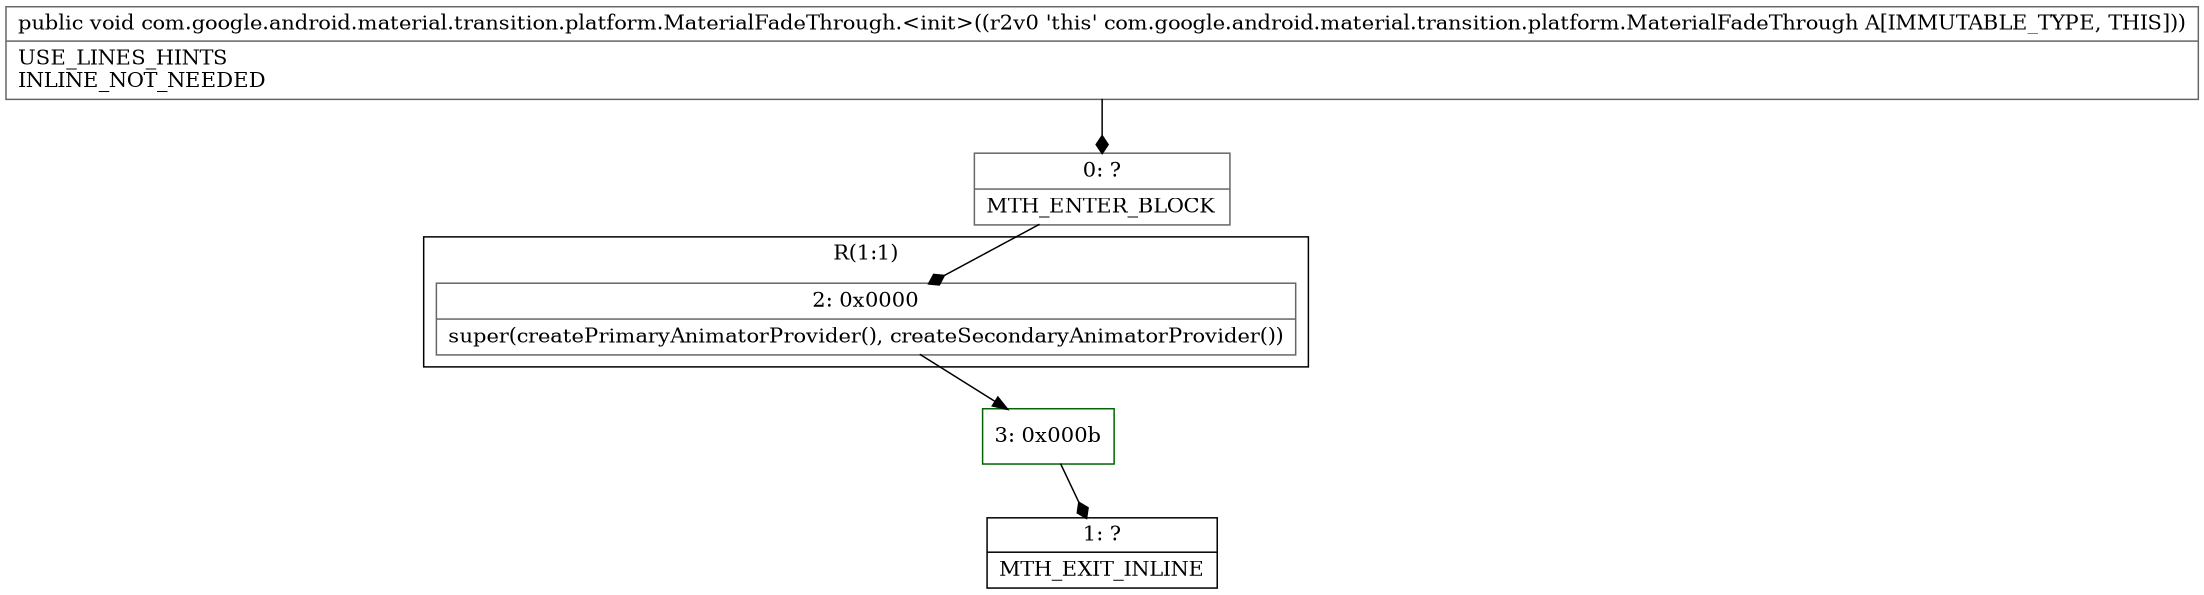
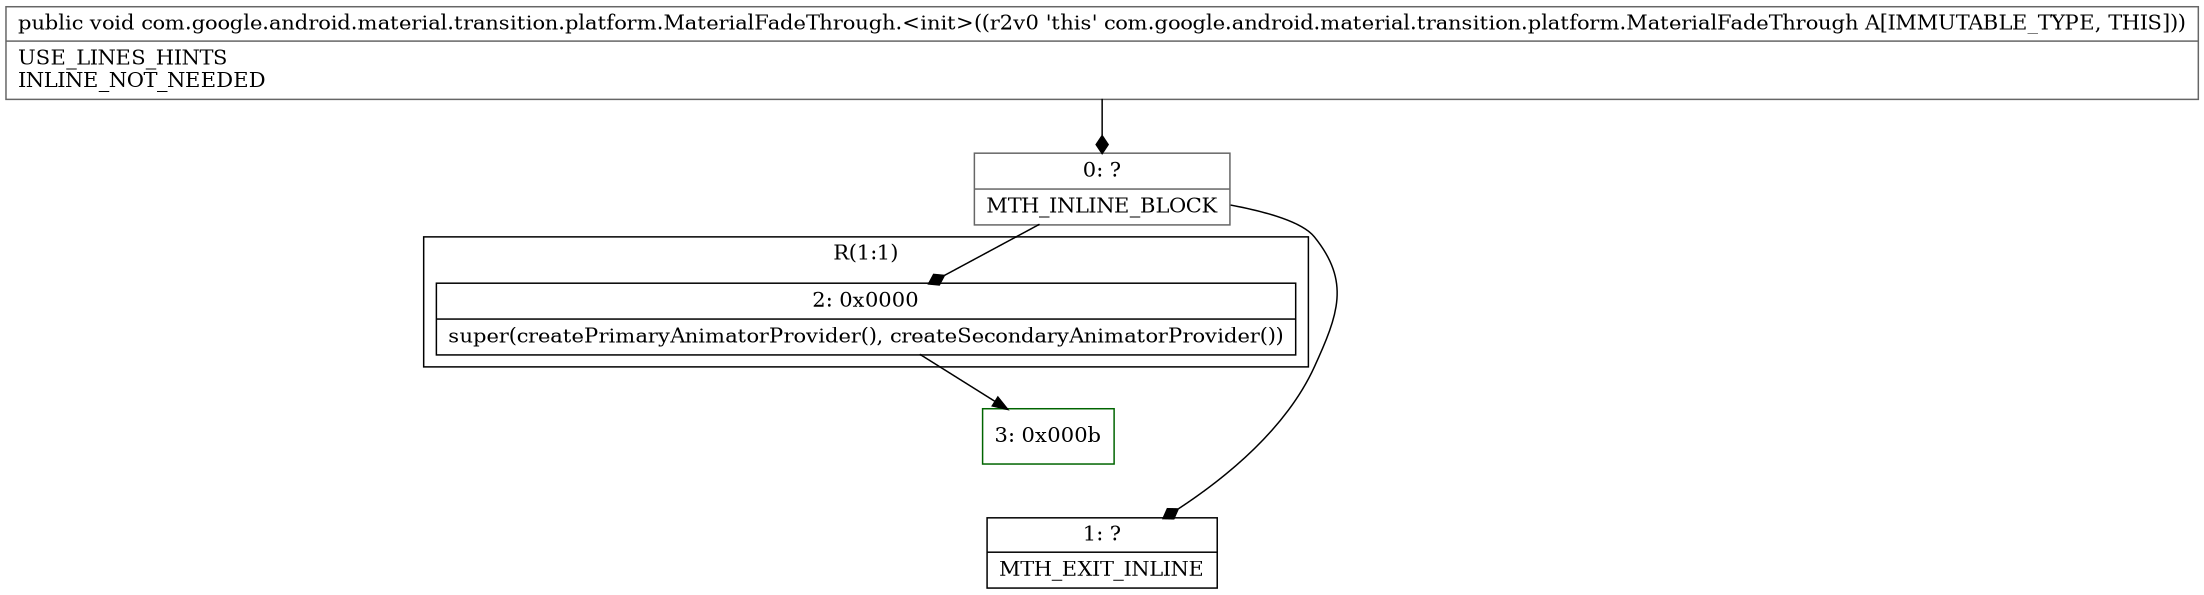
(1101, 206) -> (1102, 206)
(866, 319) -> (866, 319)
(1070, 483) -> (1321, 352)
